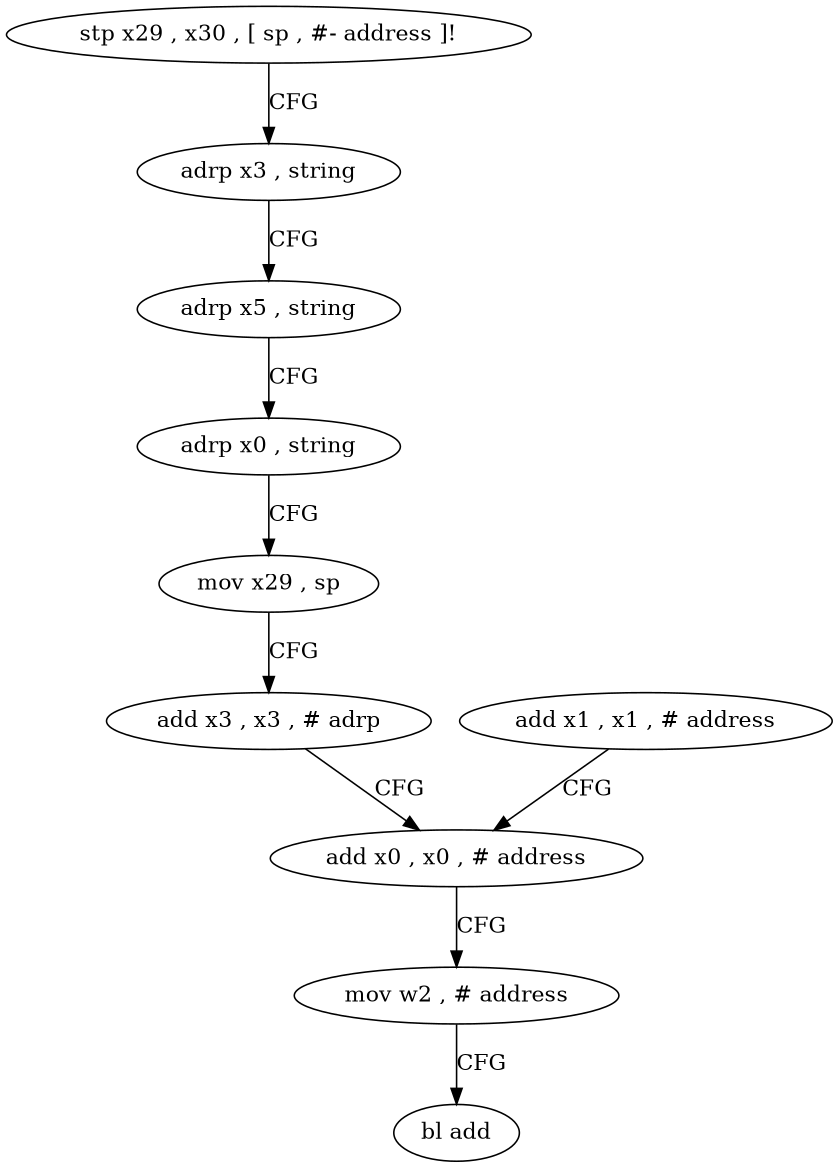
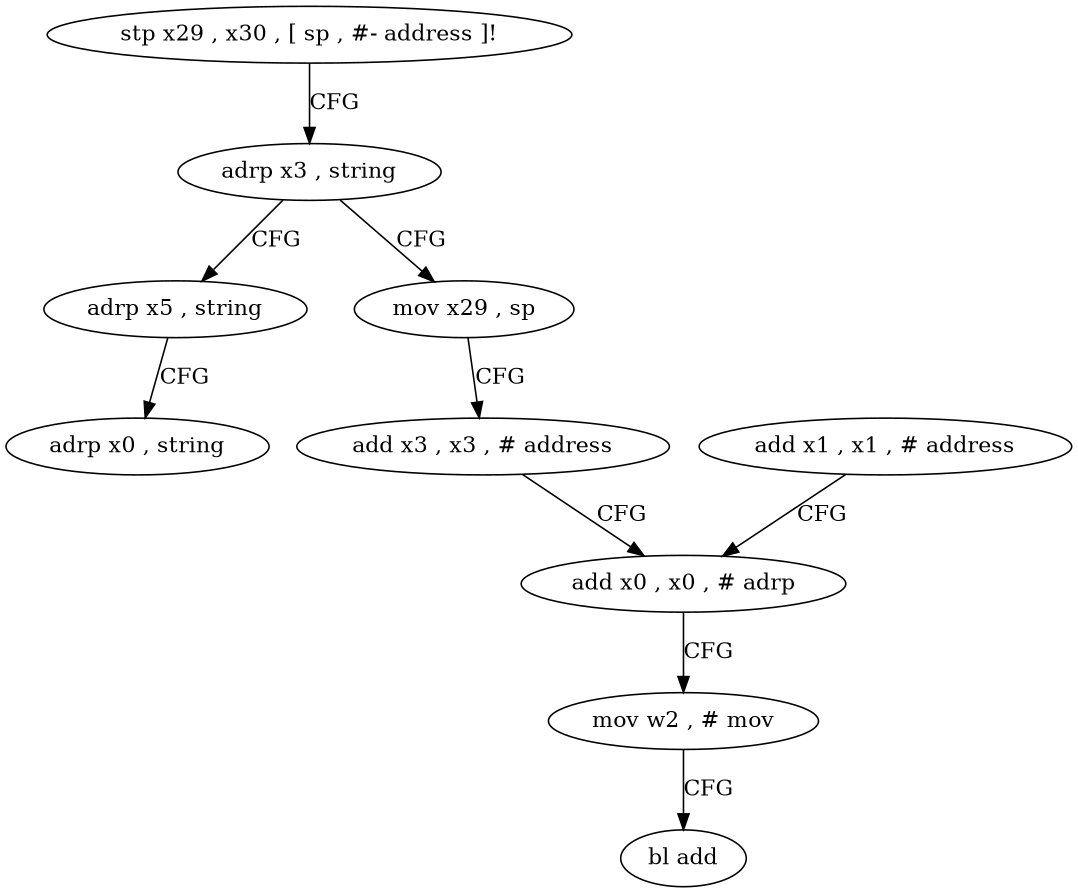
(269, 507) -> (381, 236)
(269, 721) -> (483, 447)
(457, 858) -> (683, 584)
(457, 996) -> (683, 721)
